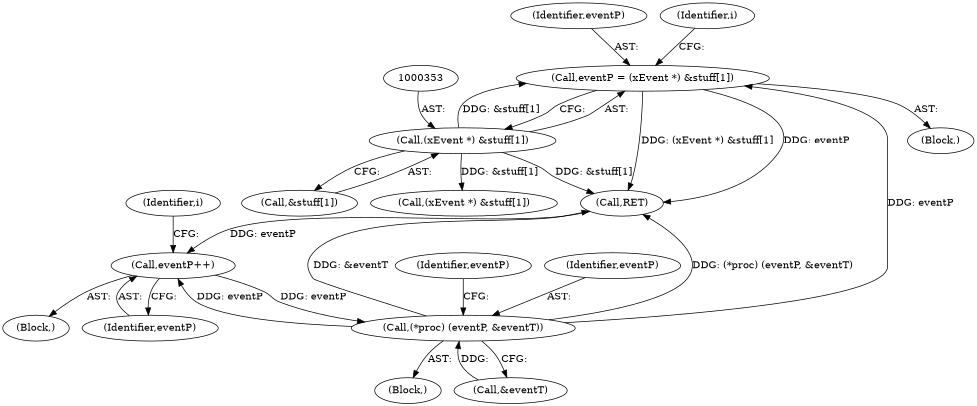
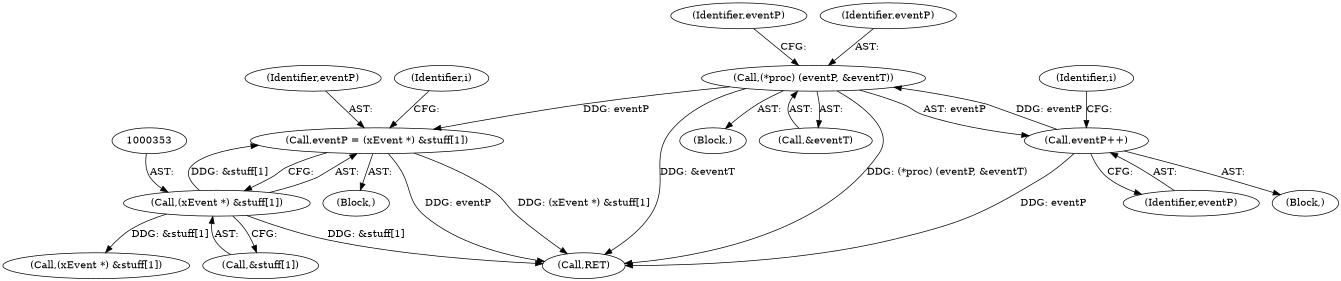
(389, 218) -> (864, 246)
(230, 297) -> (955, 110)
(477, 359) -> (803, 110)
(516, 359) -> (833, 110)
